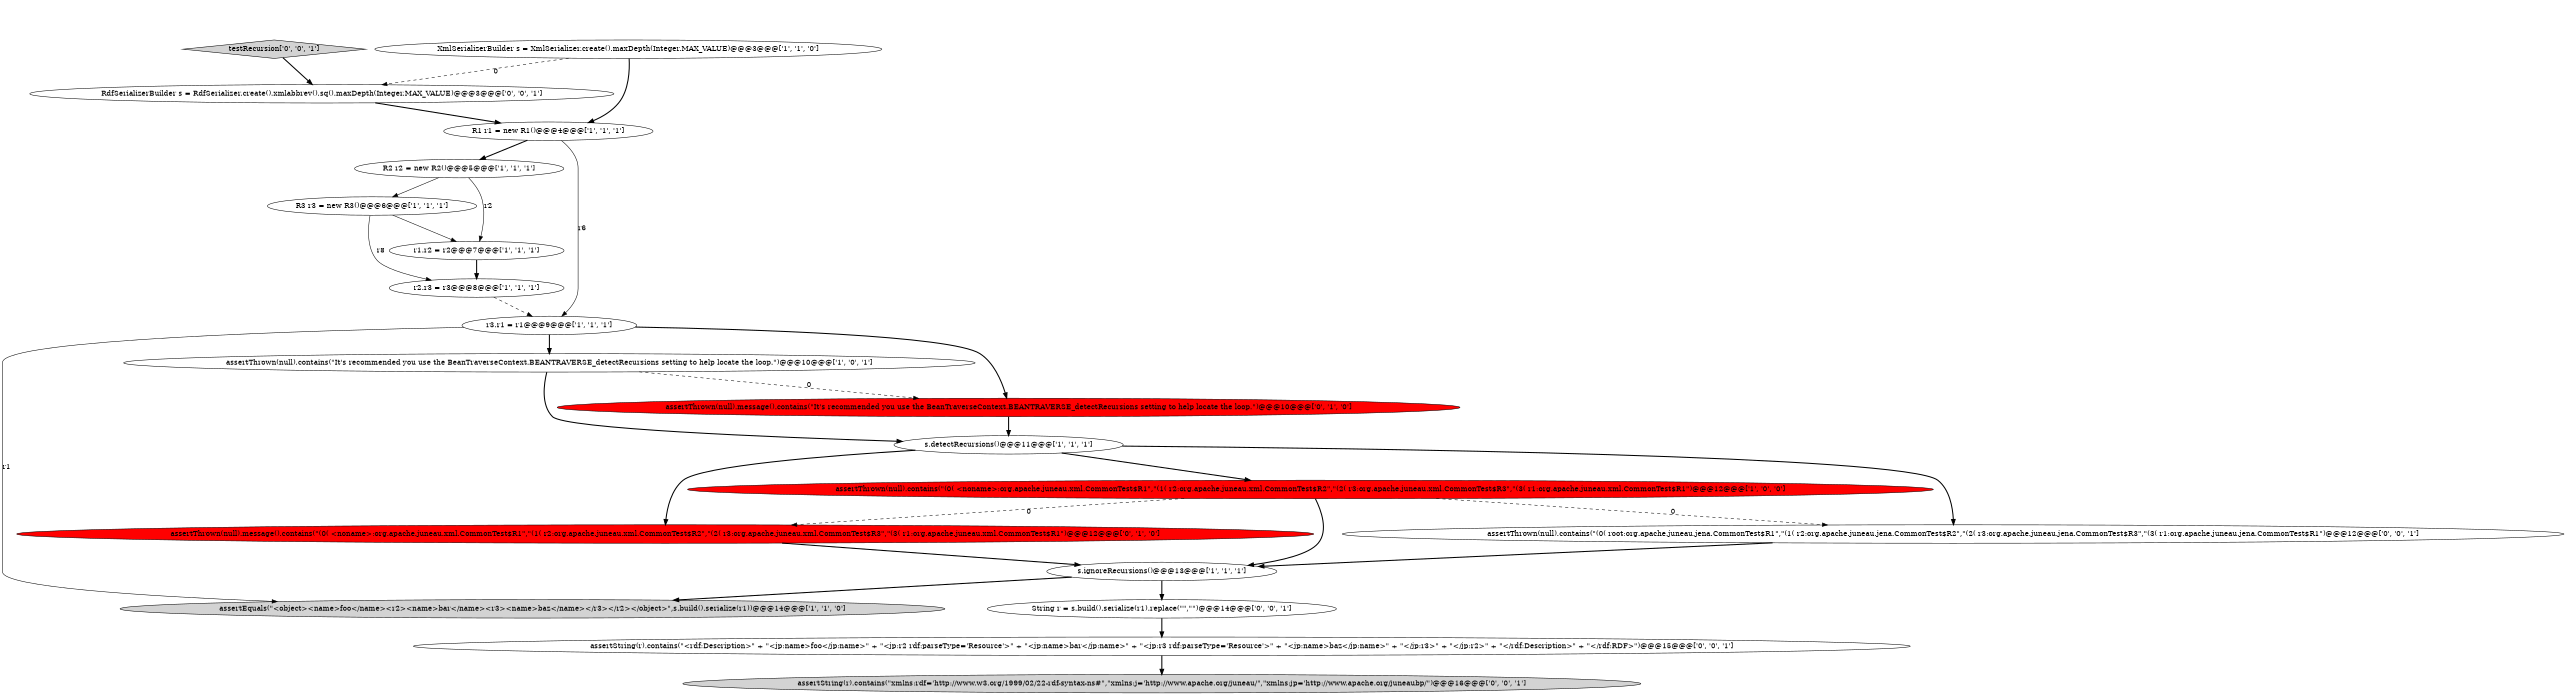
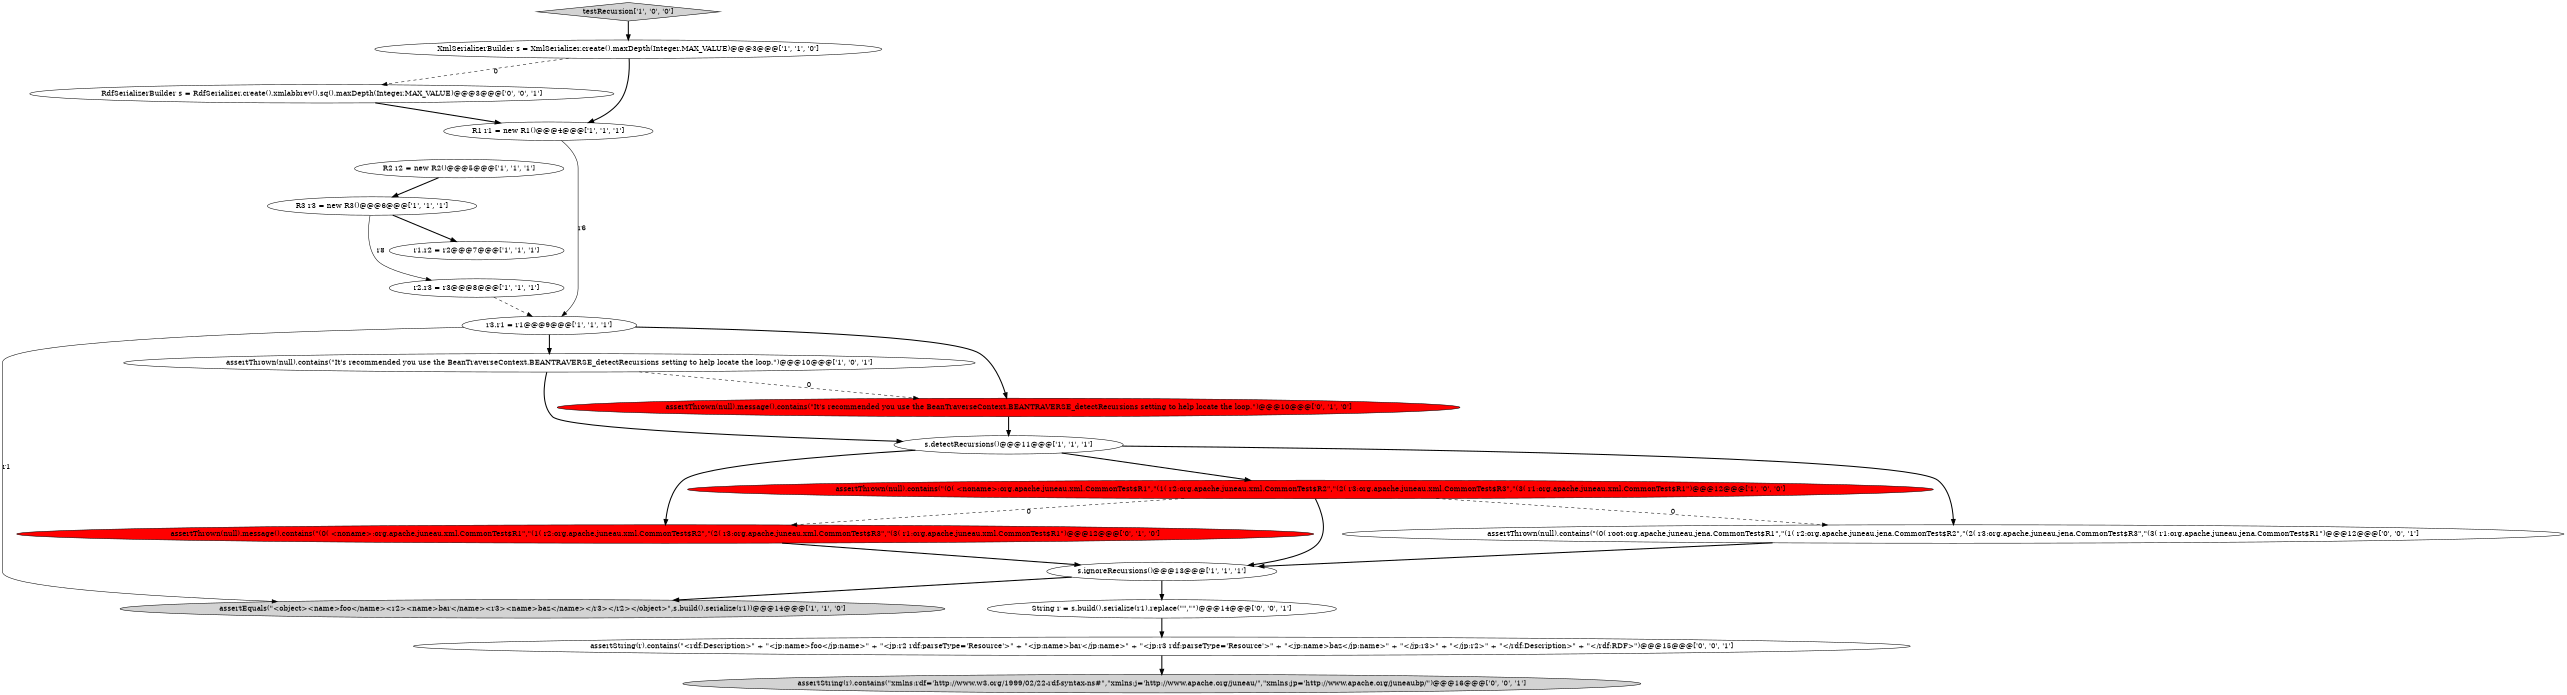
none -> (628, 12)
(274, 49) -> none
(506, 149) -> none
(418, 186) -> (418, 186)
(483, 205) -> none
(422, 227) -> (422, 227)
(477, 267) -> none
